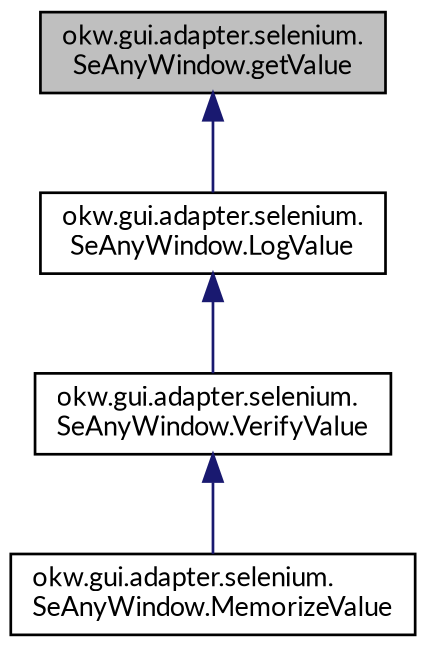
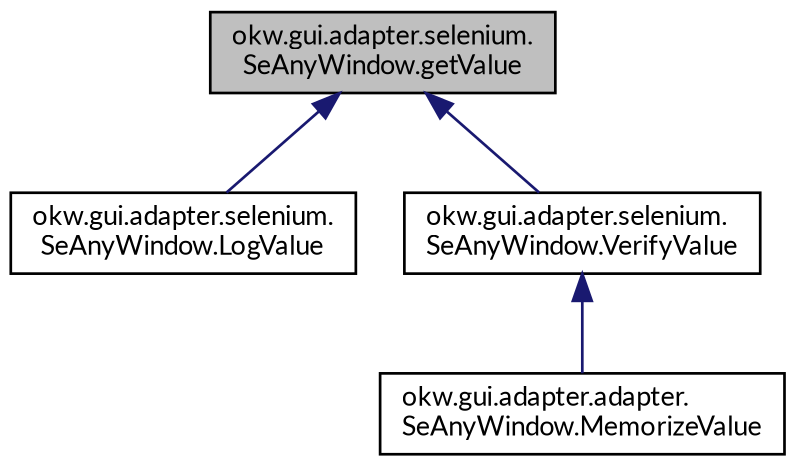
(213, 337) -> (493, 152)
(213, 594) -> (582, 414)
